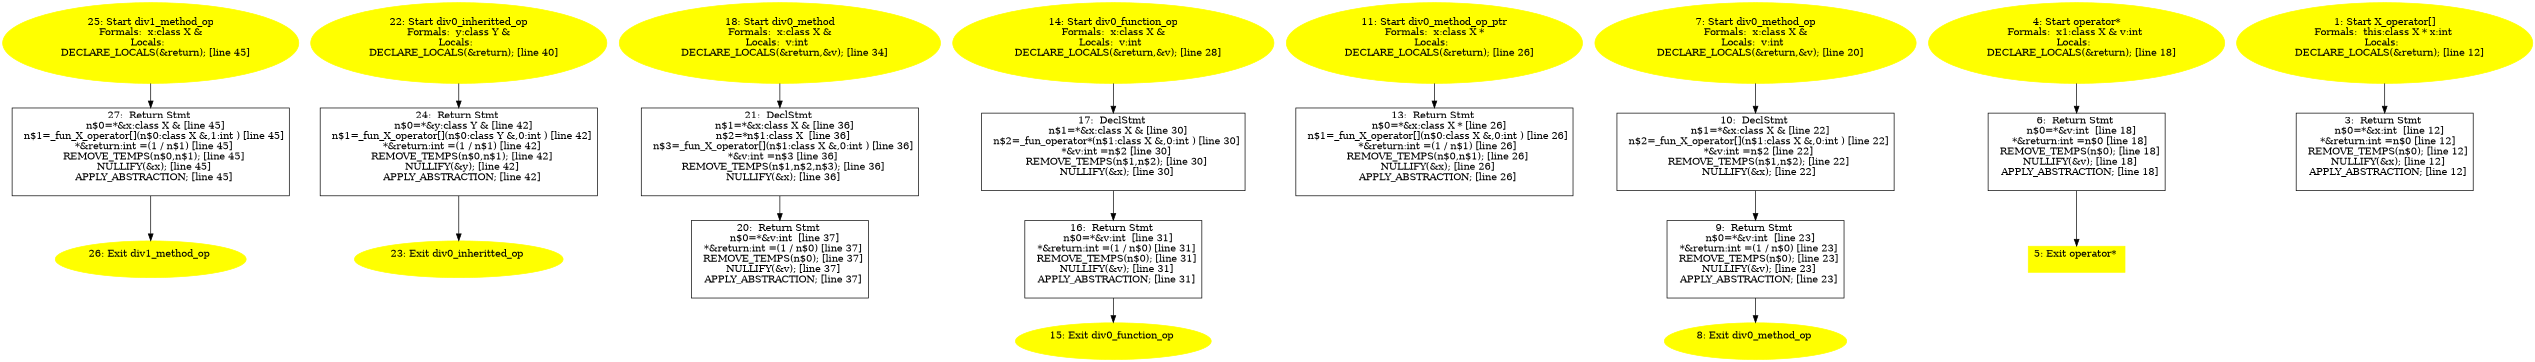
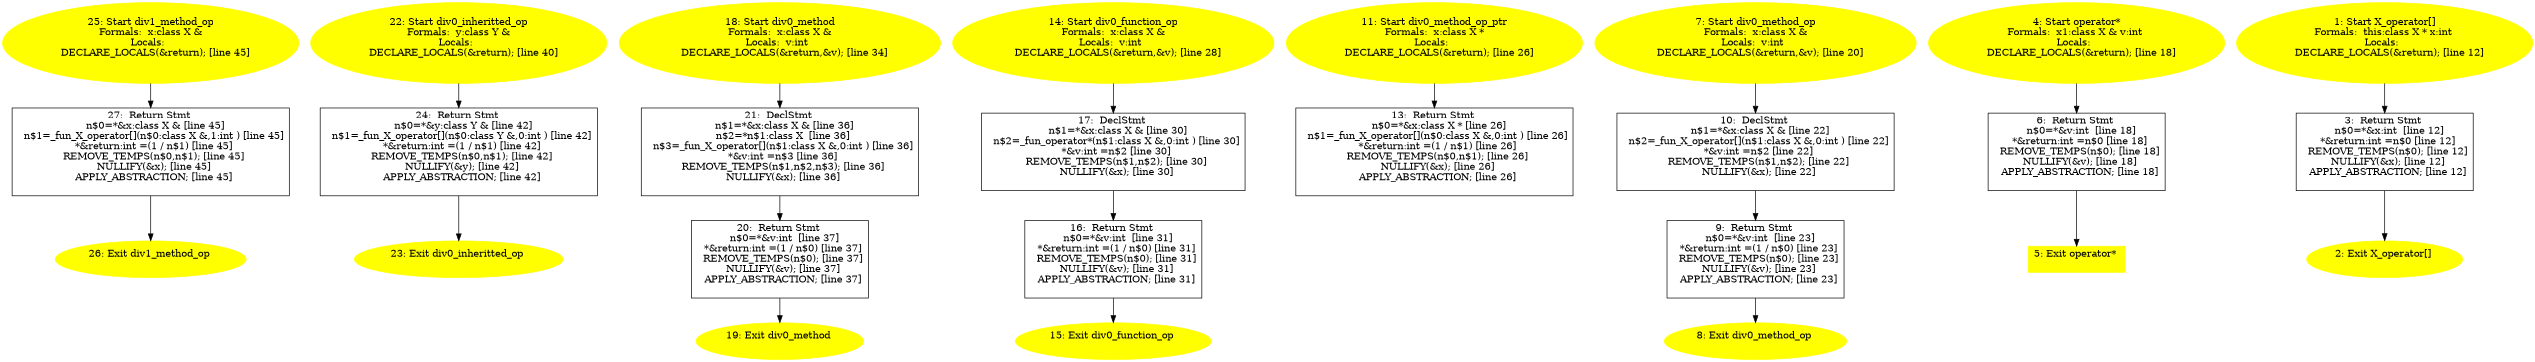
none -> (2385, 259)
none -> (780, 341)
